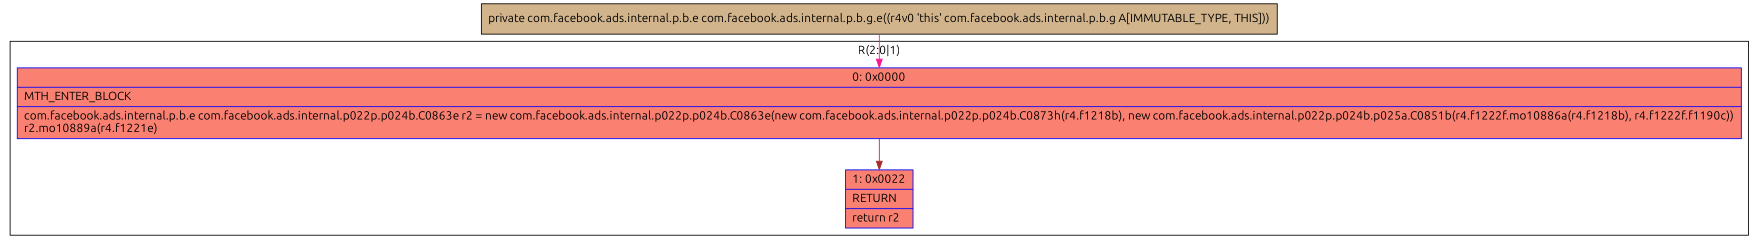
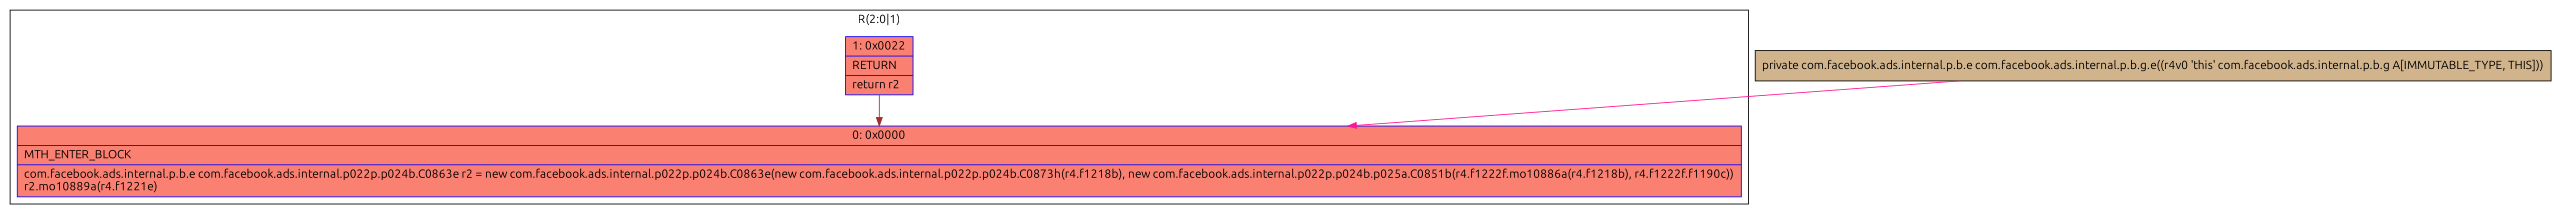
(879, 150) -> (879, 106)
